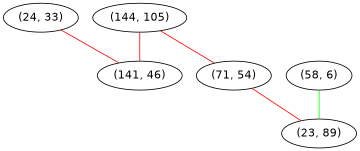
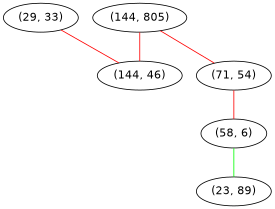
(41, 18) -> (41, 18)
(140, 18) -> (140, 18)
(140, 76) -> (140, 76)
(276, 105) -> (234, 105)
